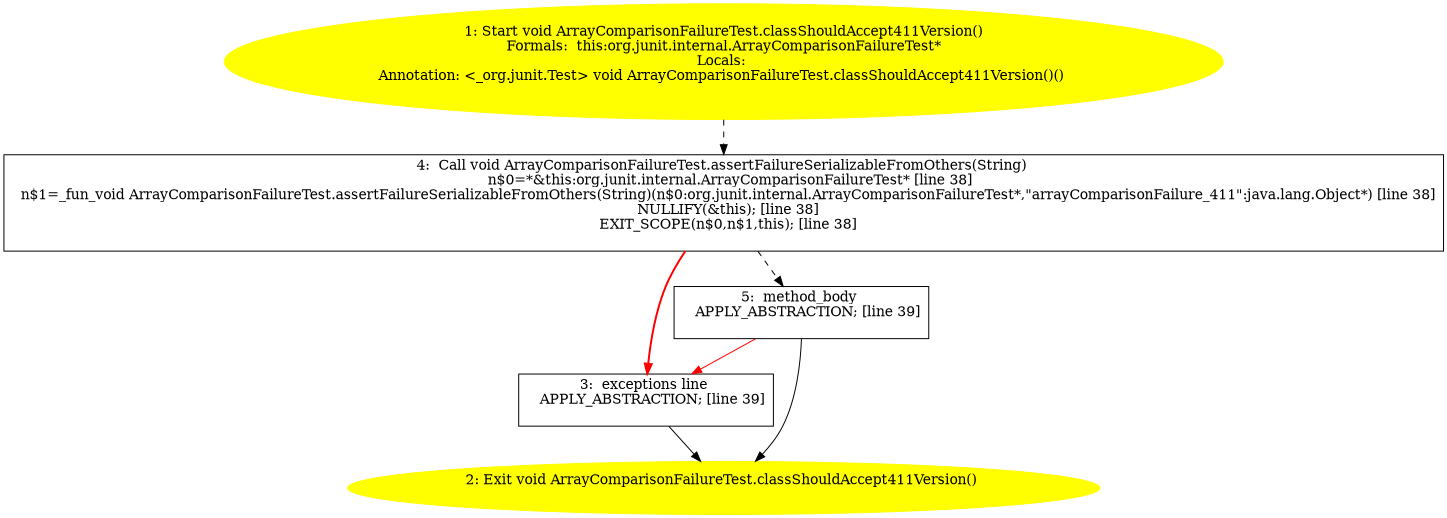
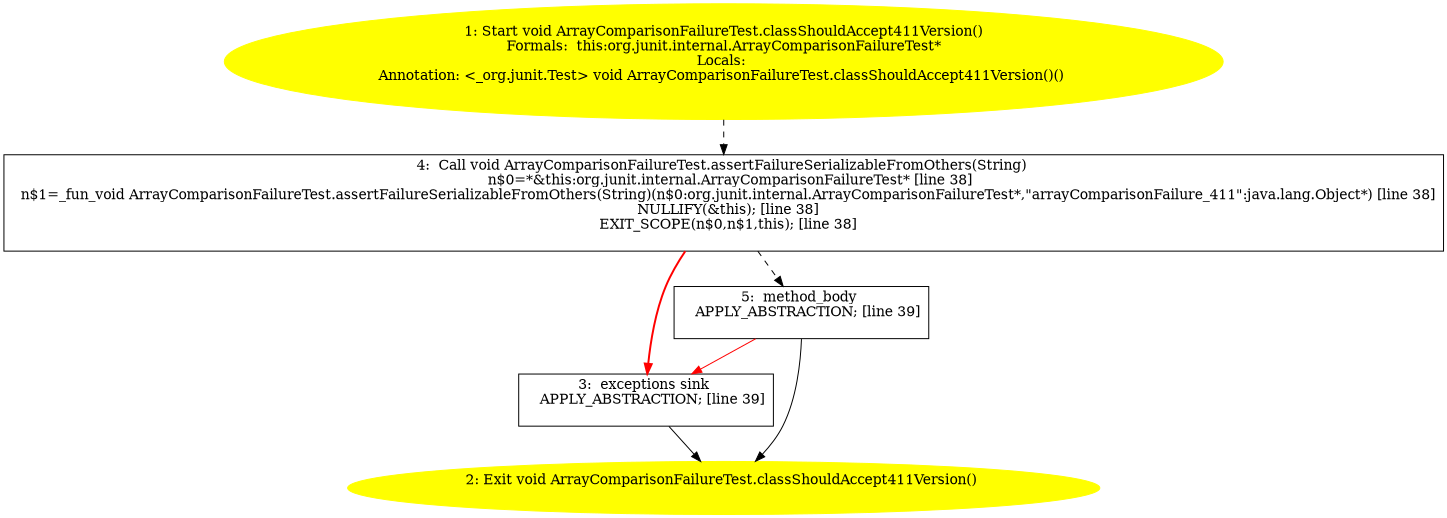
(646, 400) -> (646, 400)
